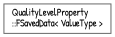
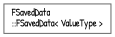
(57, 19) -> (57, 19)
